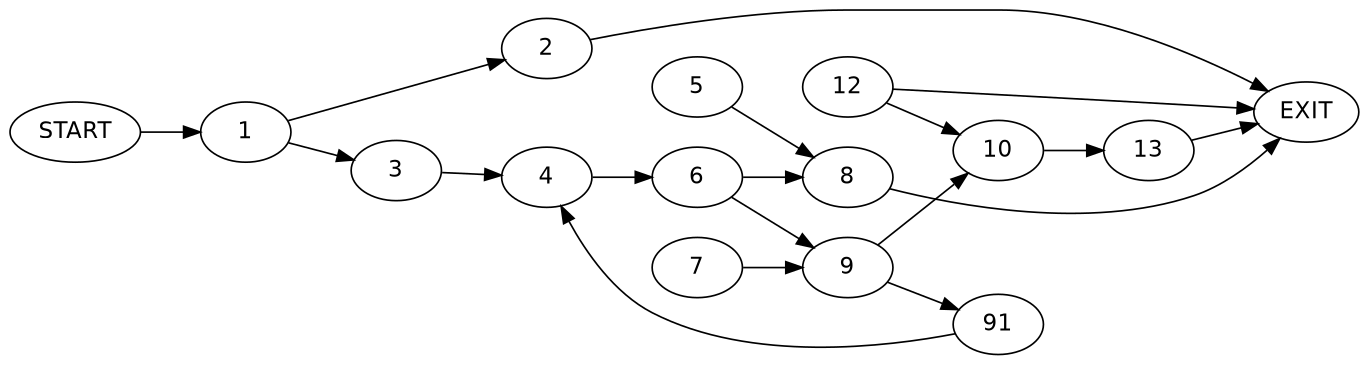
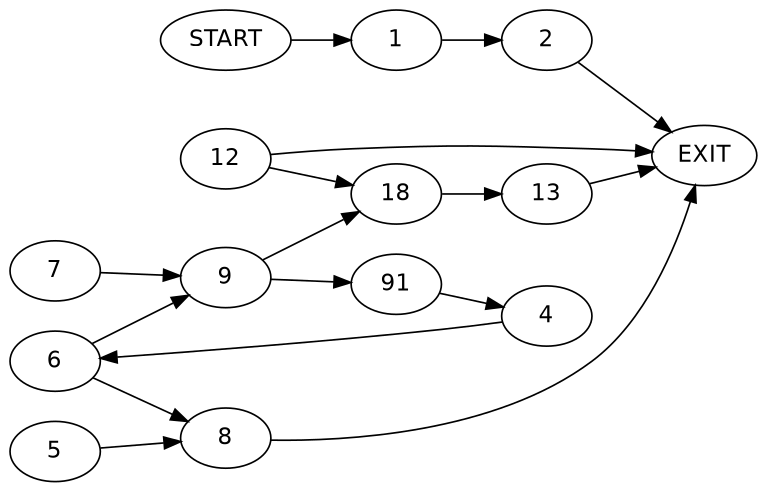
(998, 150) -> (396, 194)
(396, 171) -> none
